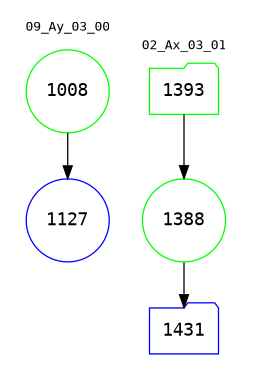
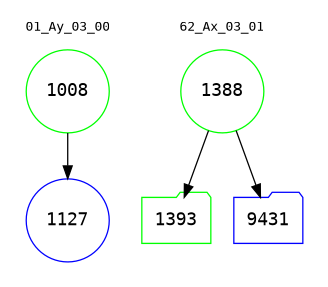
(68, 27) -> (68, 27)
(185, 46) -> (222, 27)
(184, 140) -> (199, 158)
(184, 331) -> (268, 220)
